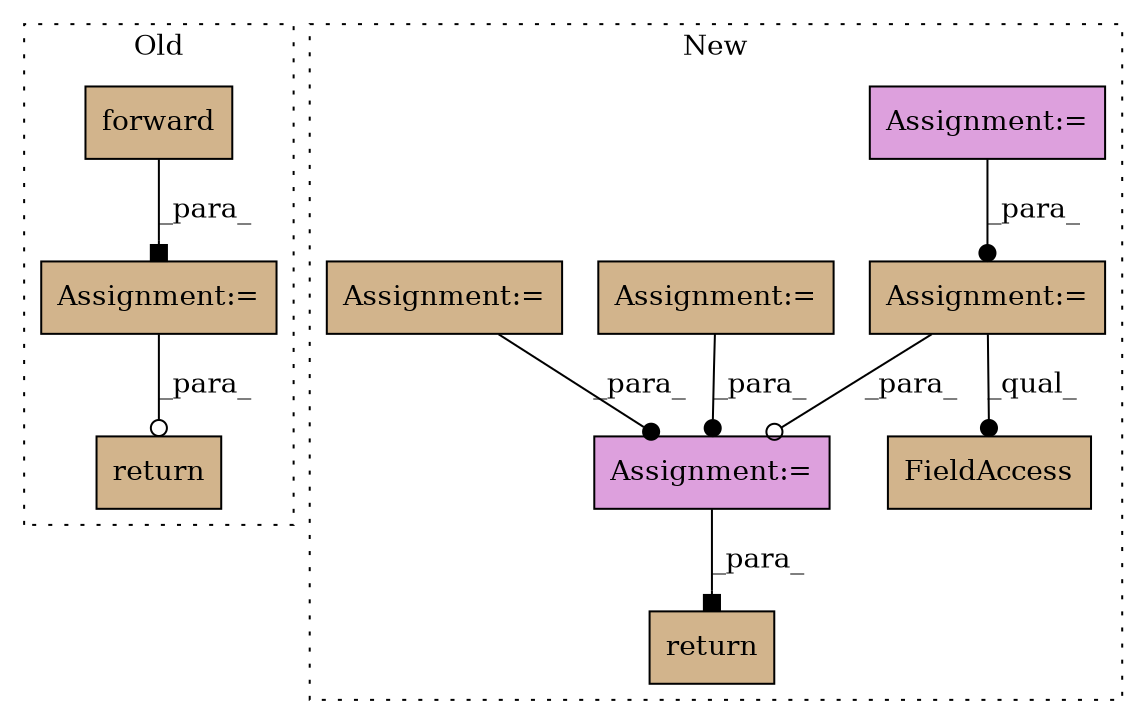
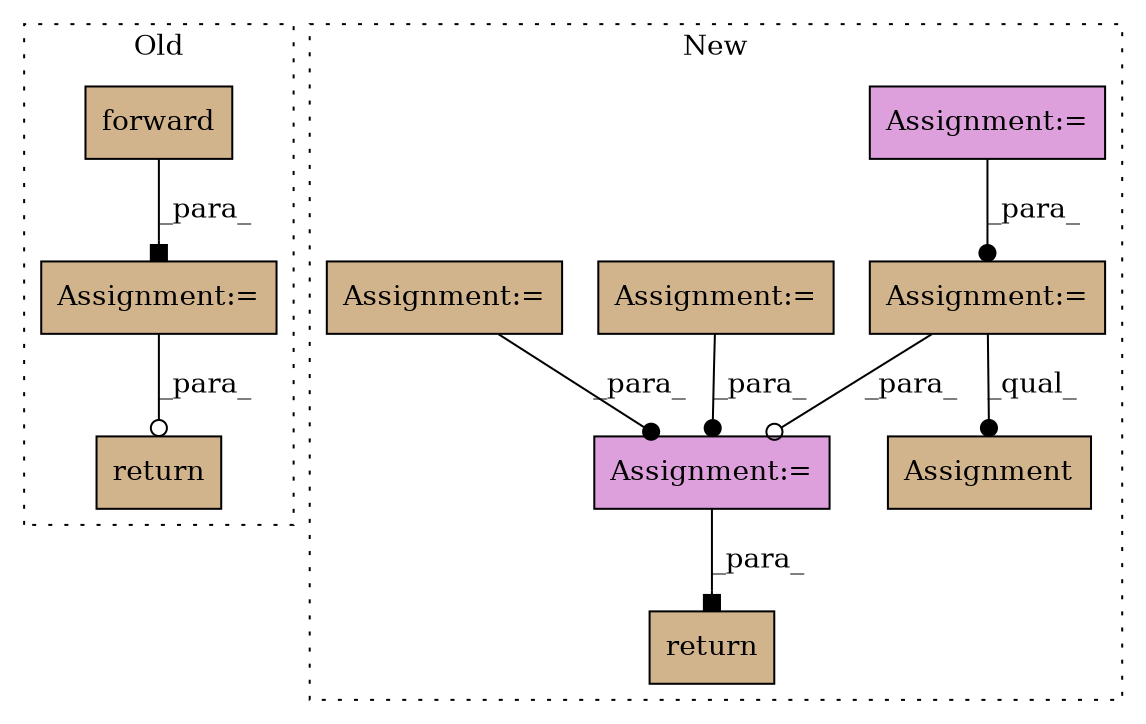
(989, 473) -> (989, 473)
